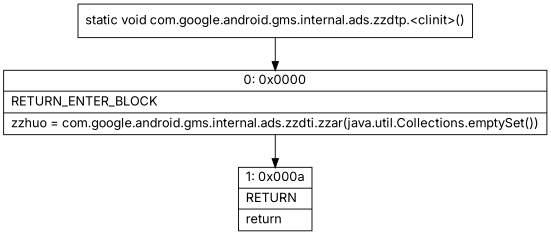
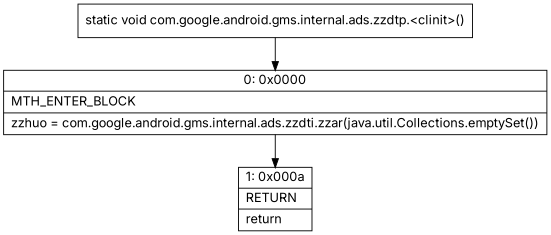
(85, 102) -> (74, 102)
